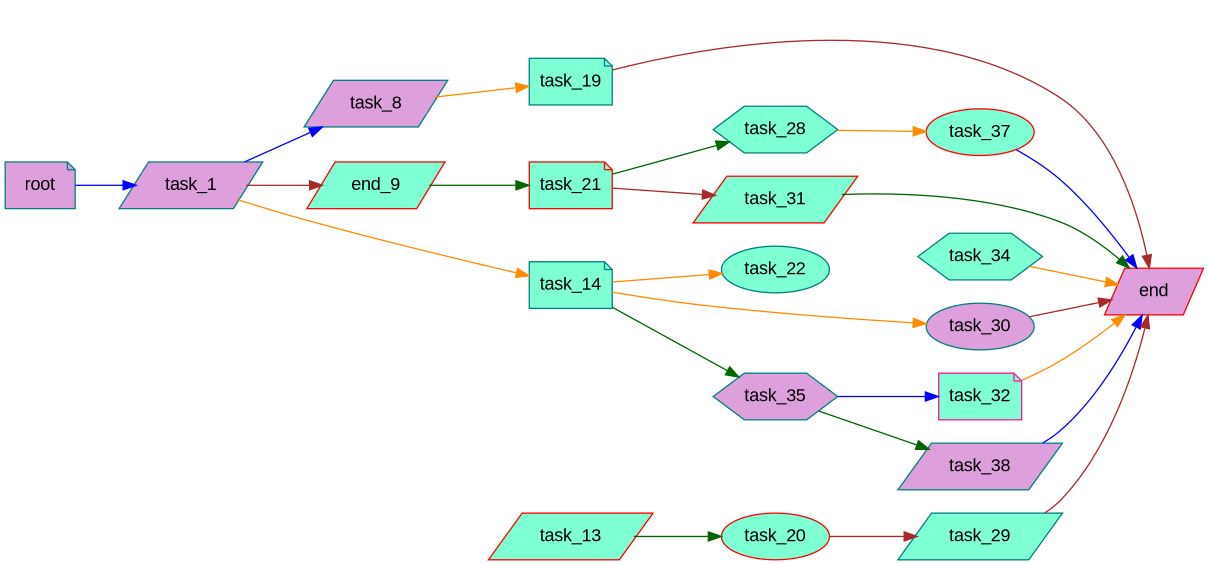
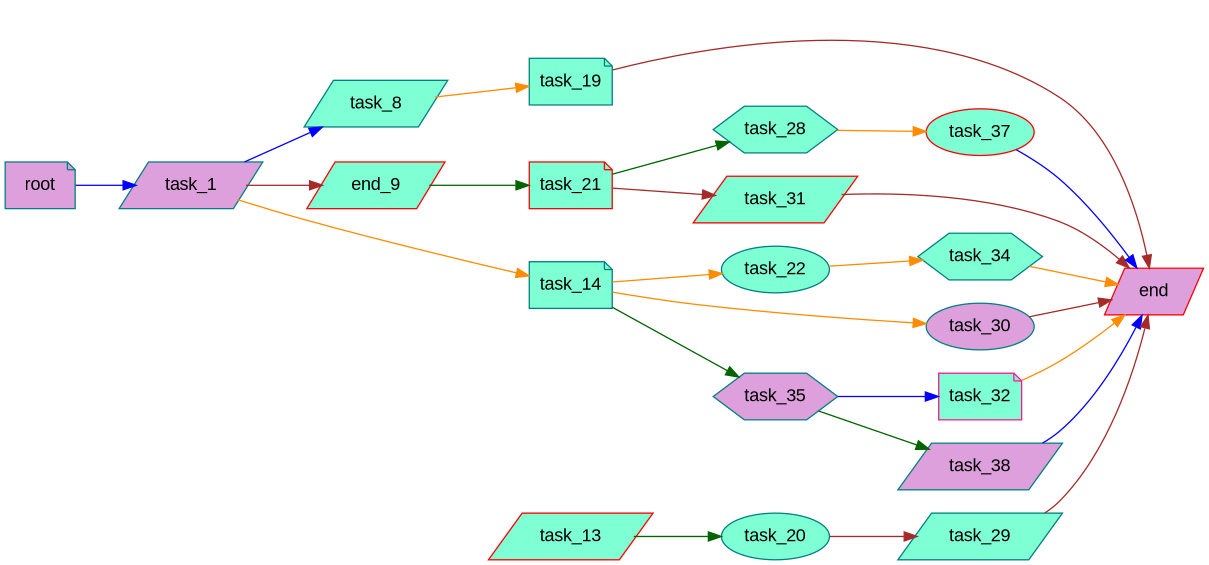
(376, 104) -> (376, 104)
(987, 203) -> (987, 203)
none -> (869, 264)
(775, 536) -> (775, 536)
